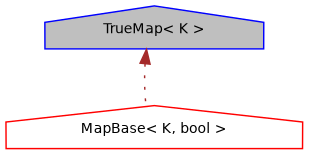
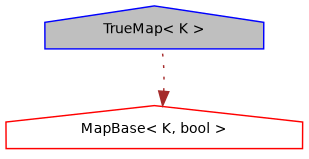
(145, 85) -> (164, 70)
